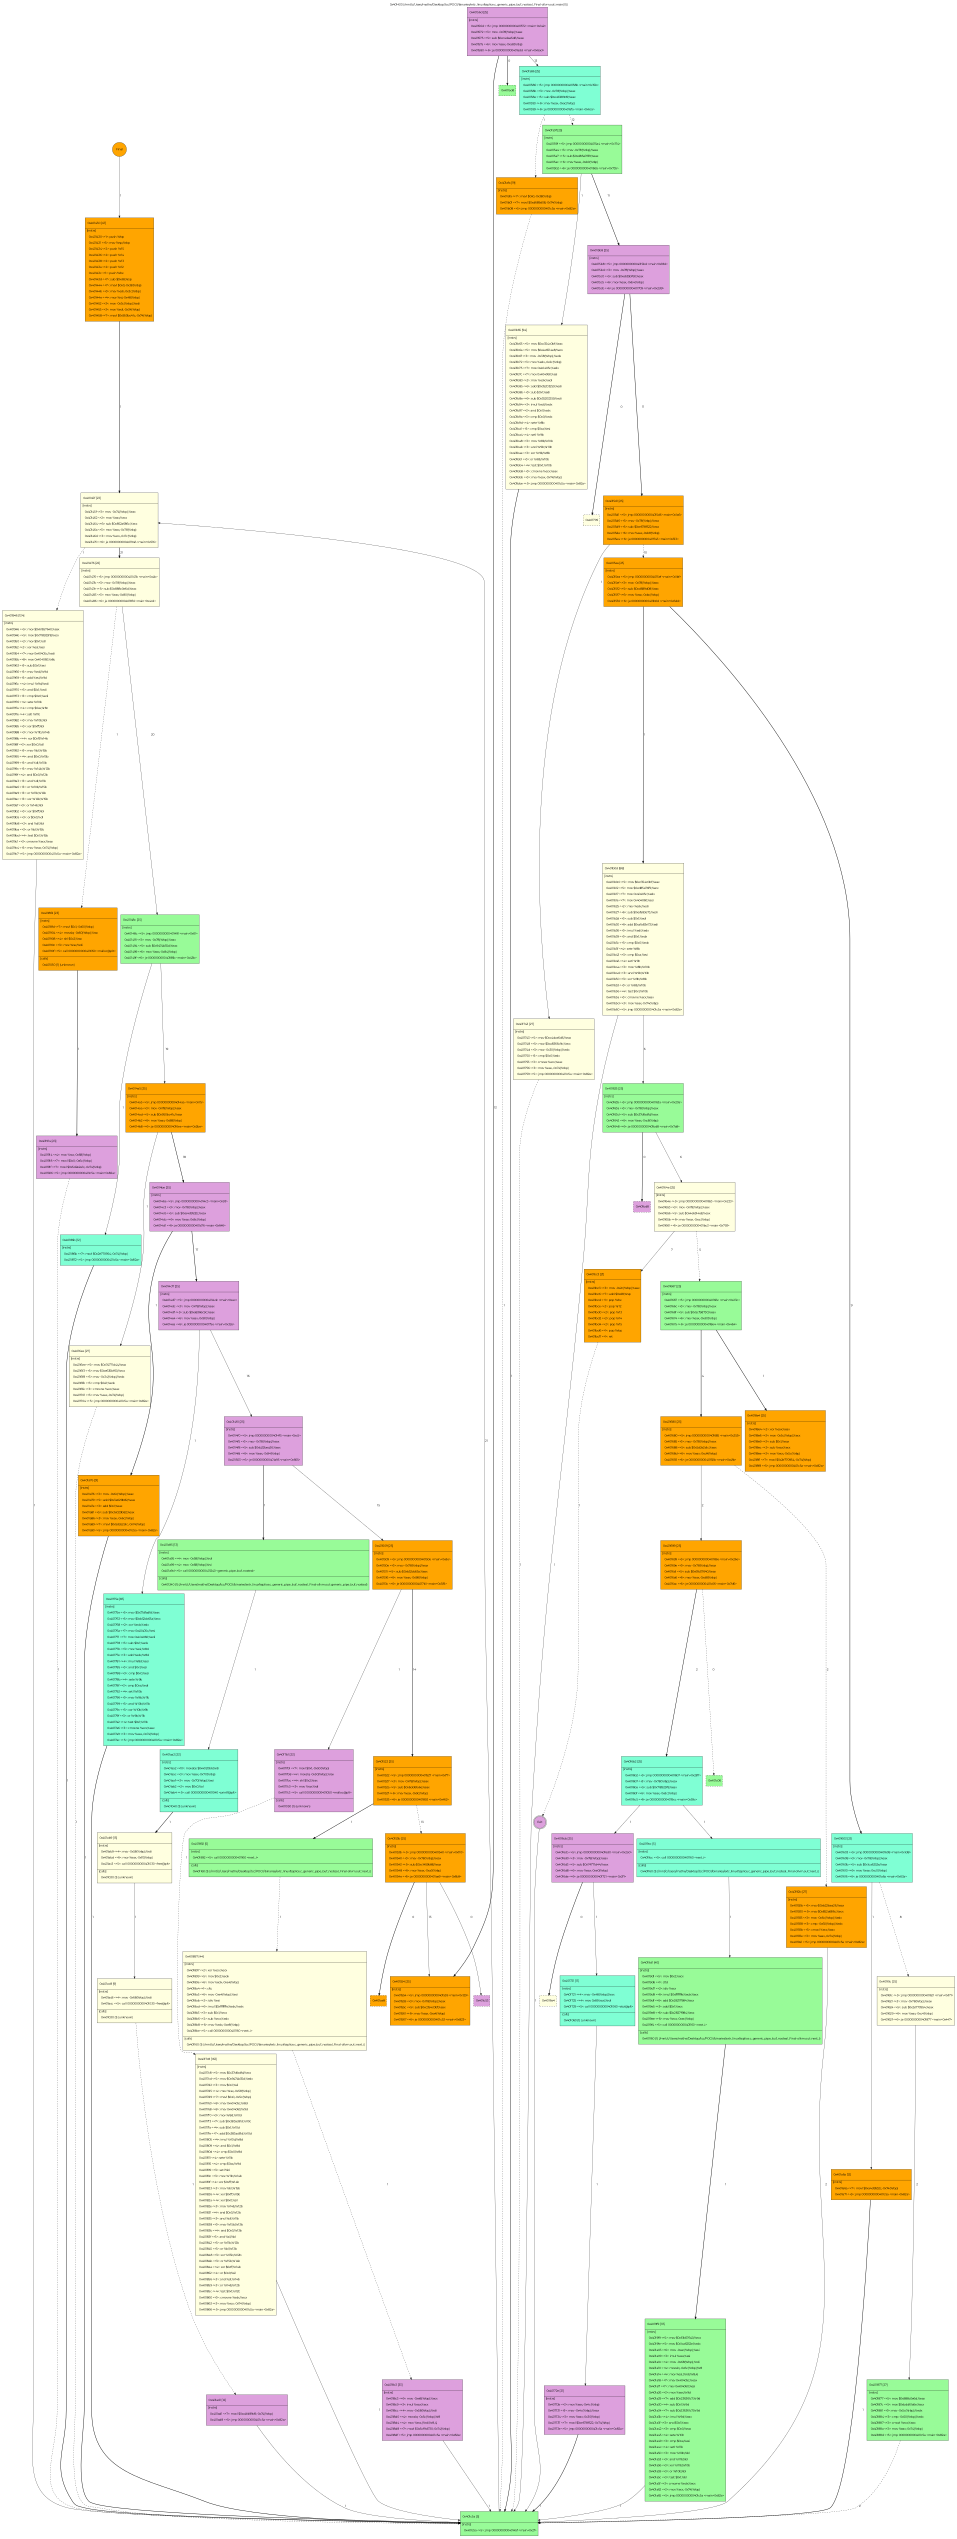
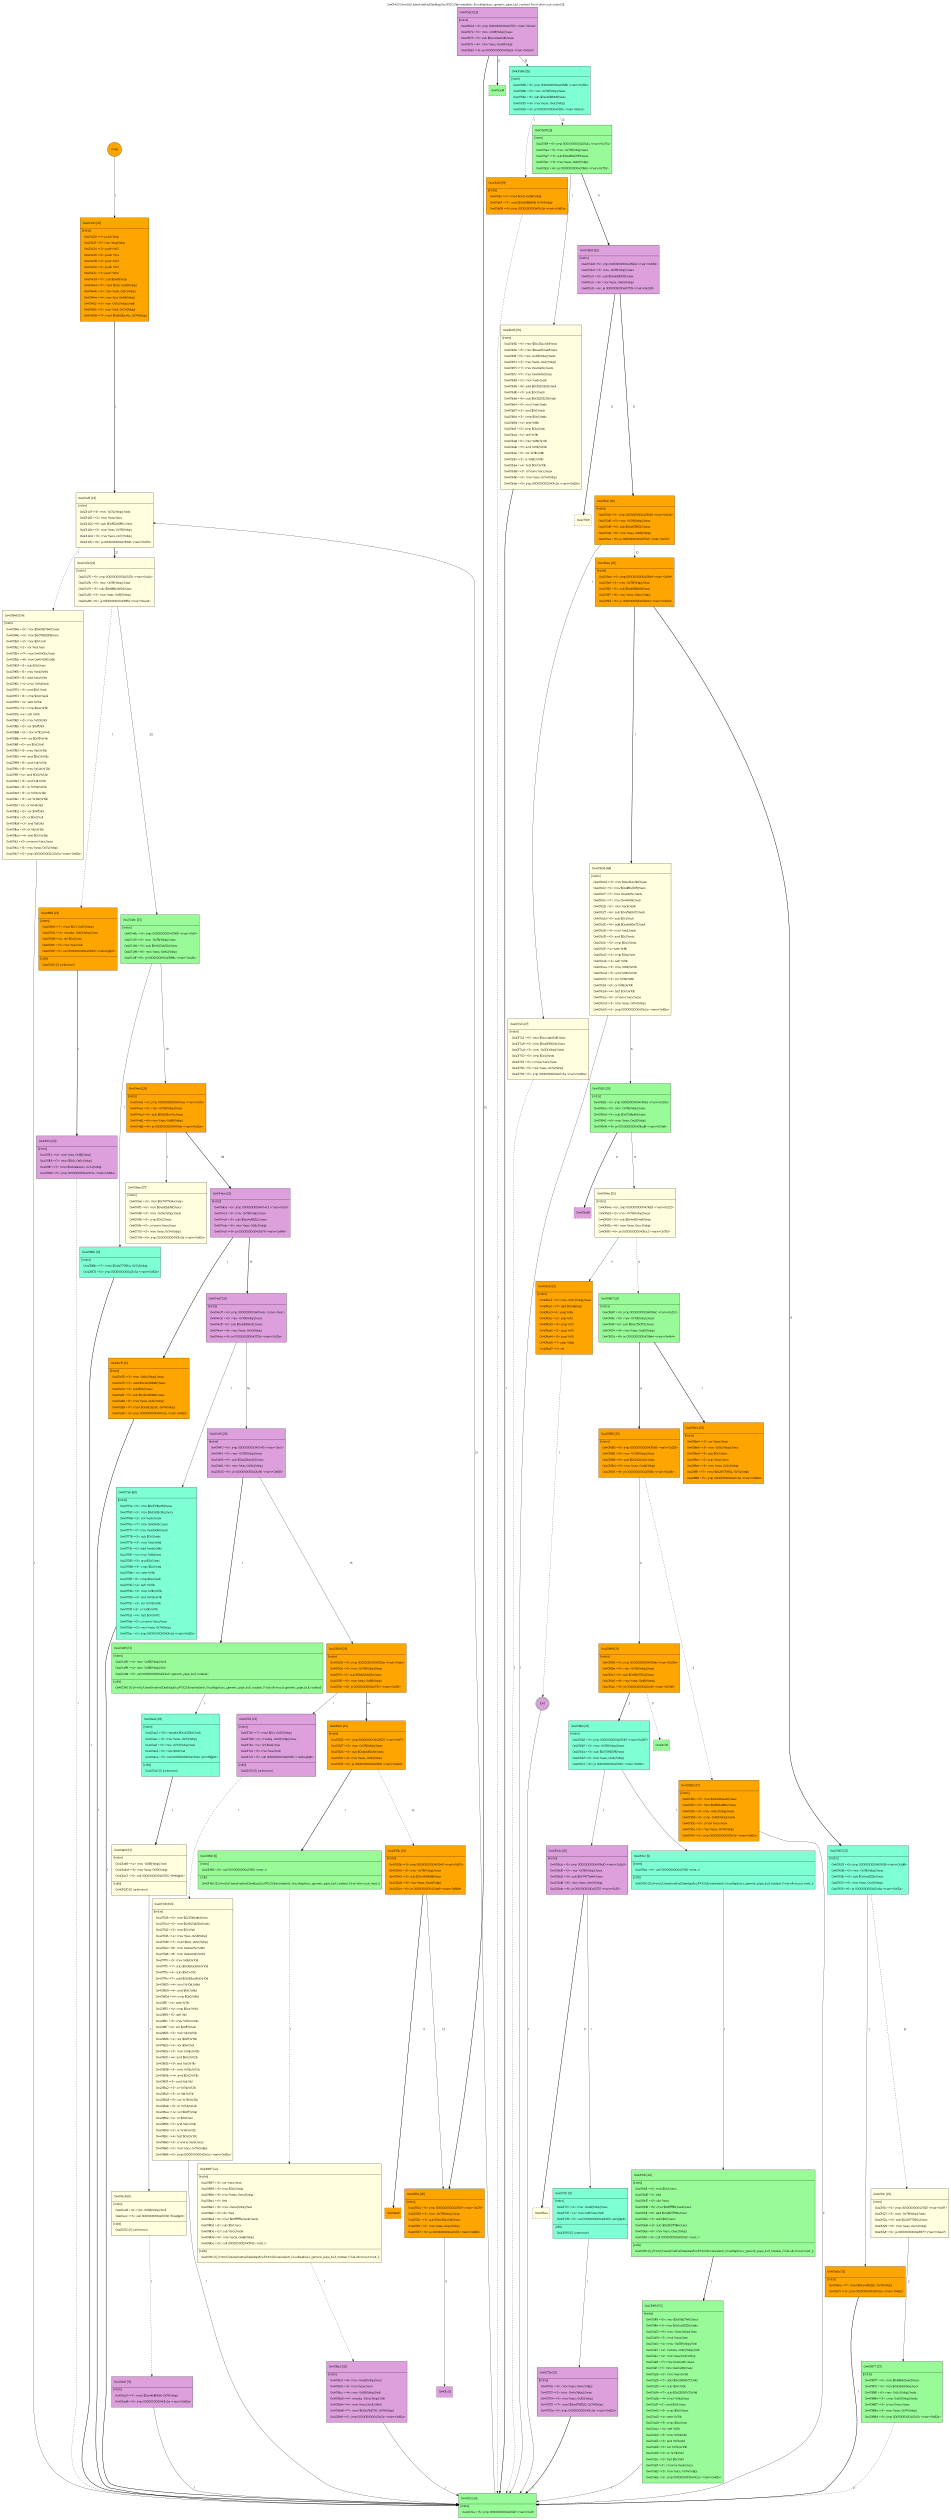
(466, 1936) -> (445, 2311)
(75, 2143) -> none
